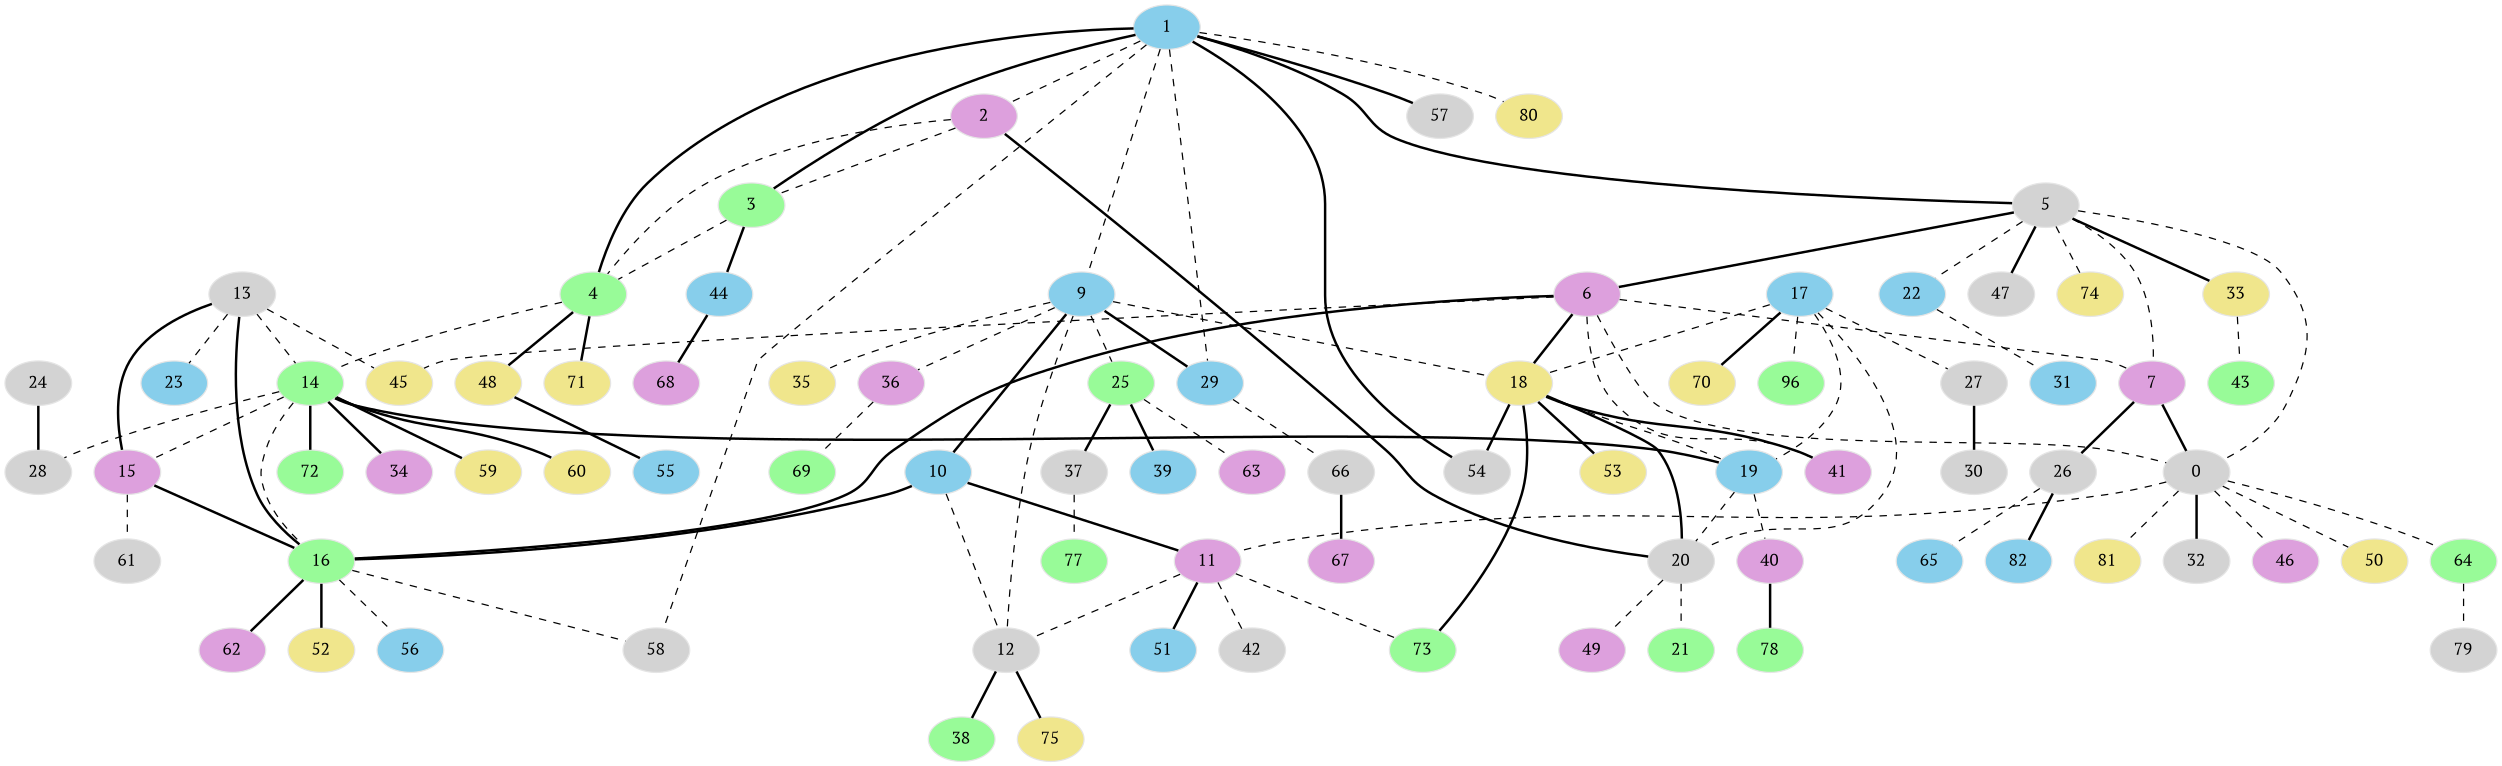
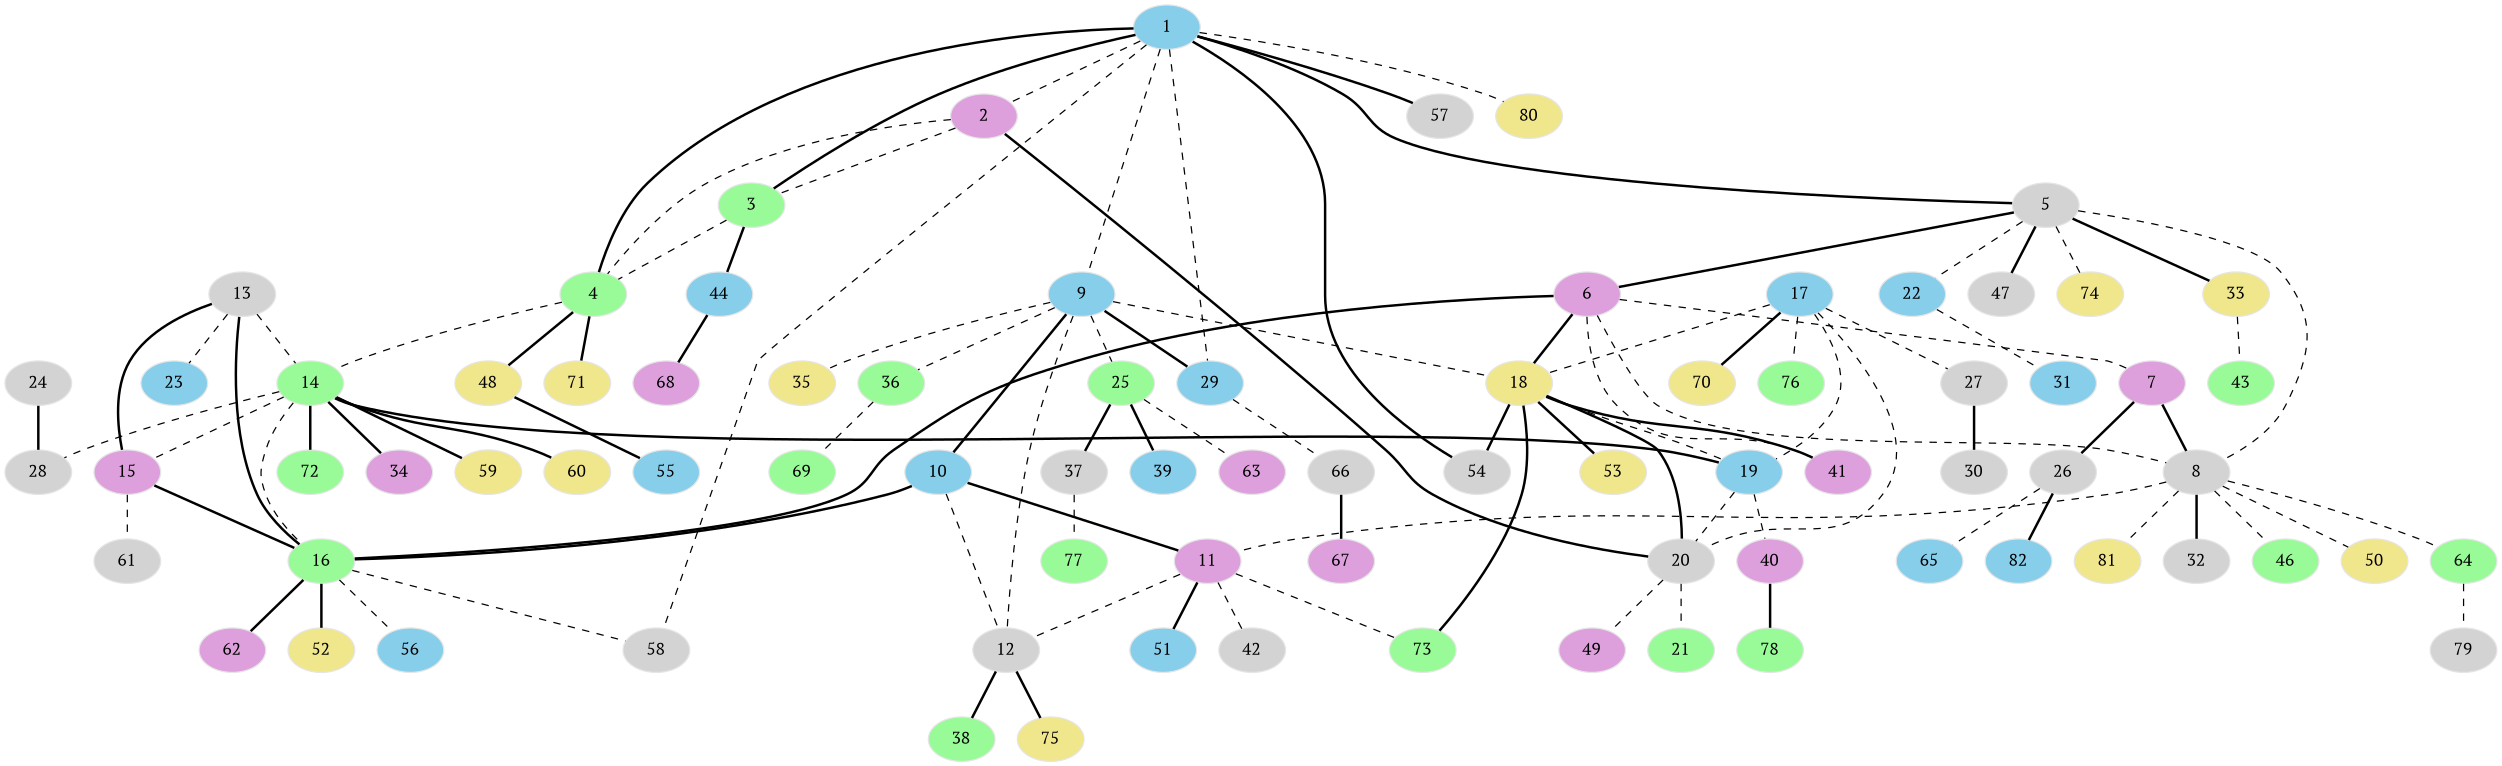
(2137, 276) -> none
(399, 383) -> none
(891, 383) -> (891, 383)
(1791, 383) -> (1791, 383)
(2197, 472) -> (2197, 472)
(2286, 561) -> (2286, 561)
